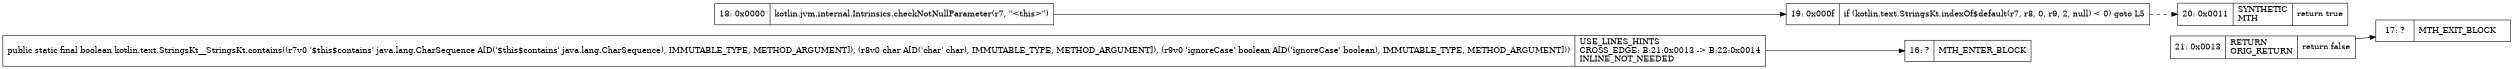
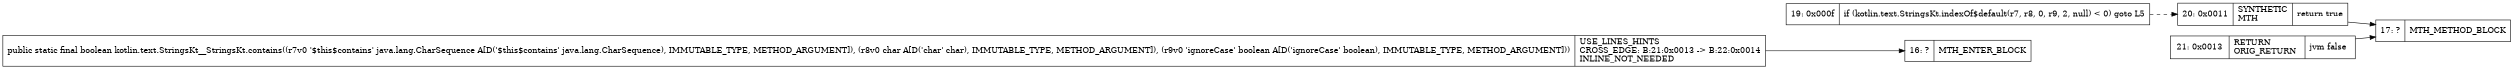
(884, 14) -> none
none -> (2359, 23)
(2457, 31) -> (2458, 31)
(2326, 47) -> (2328, 47)
